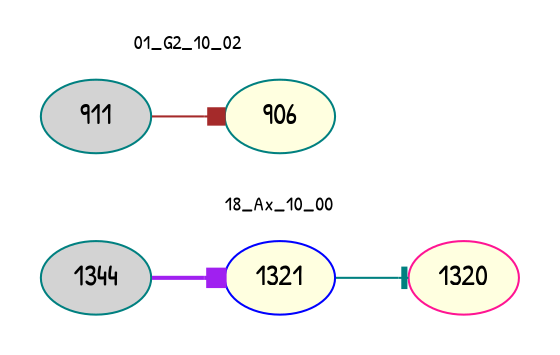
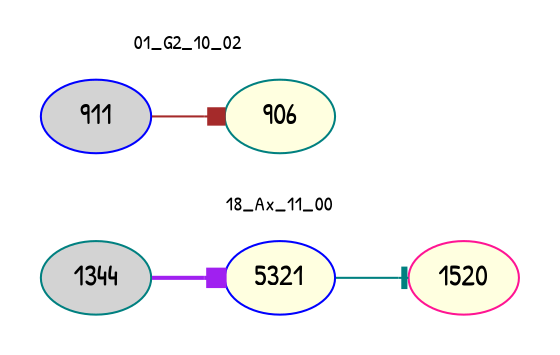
(96, 116) -> (96, 116)
(280, 205) -> (280, 205)
(280, 278) -> (280, 278)
(464, 278) -> (464, 278)
